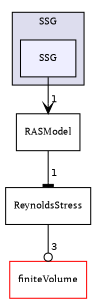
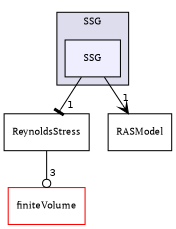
(48, 167) -> (71, 93)
